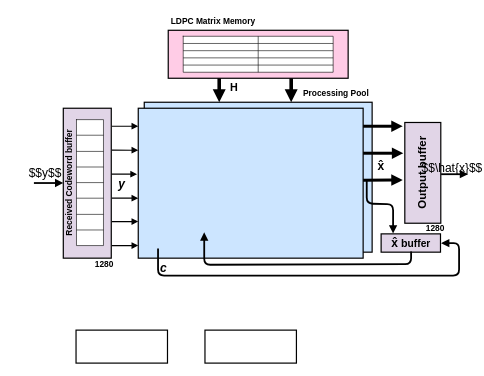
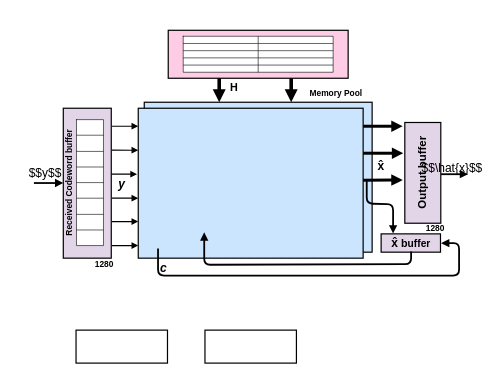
(213, 21) -> none
(336, 93) -> (336, 93)
